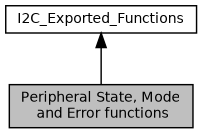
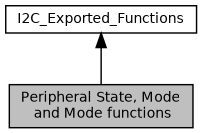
(101, 106) -> (101, 106)
